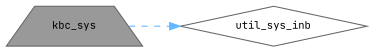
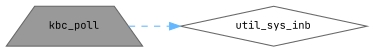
(74, 26) -> (74, 26)
